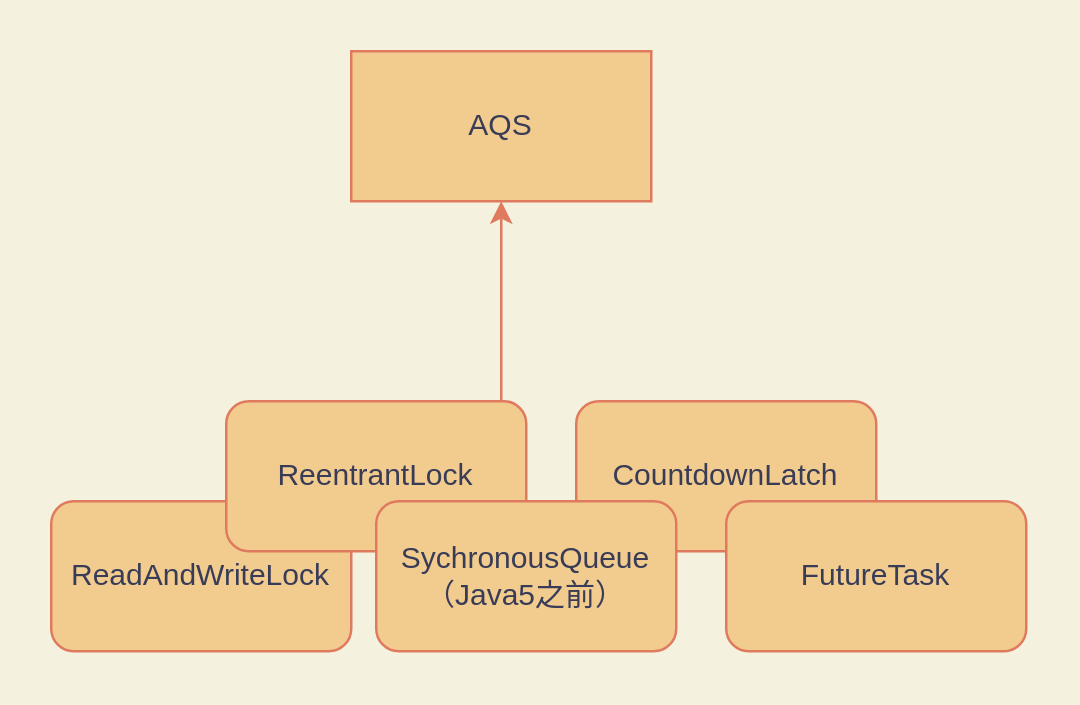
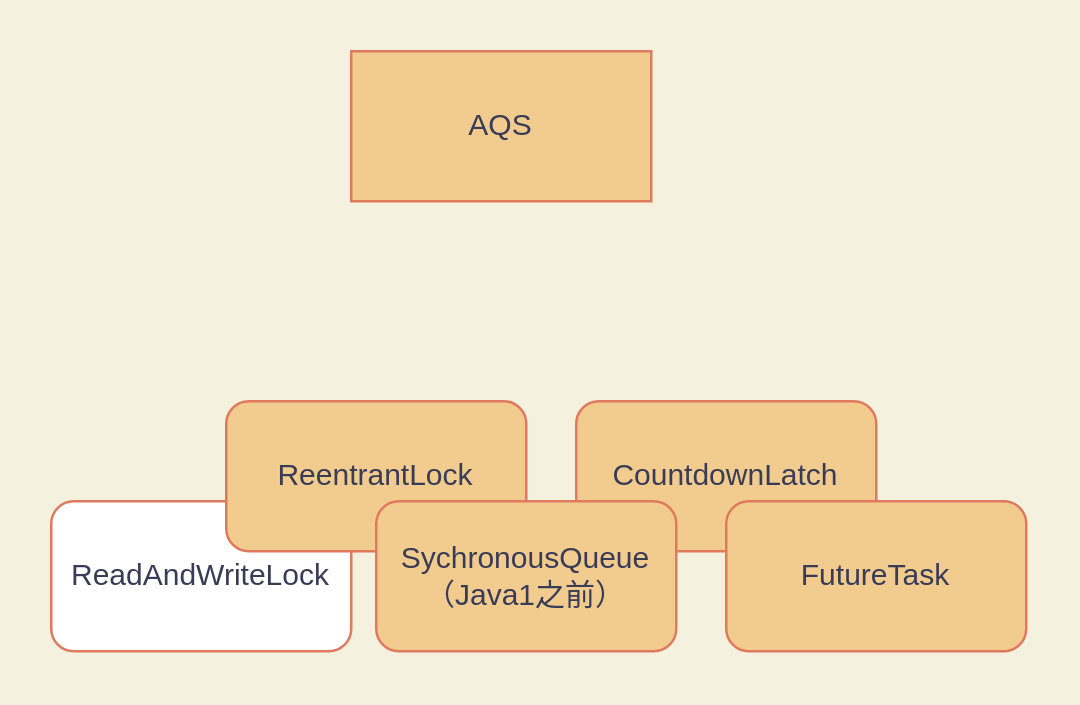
(501, 309) -> none
(201, 576) -> (201, 576)
(526, 576) -> (526, 576)
